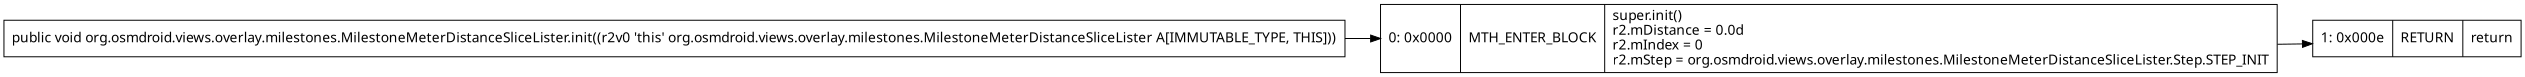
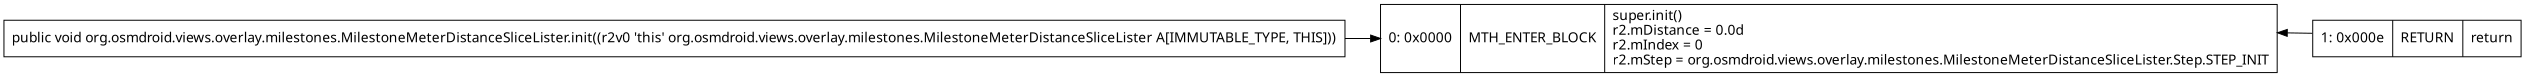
(2290, 44) -> (2300, 33)
